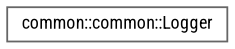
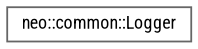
(117, 24) -> (99, 24)
